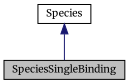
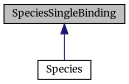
(64, 47) -> (64, 47)
